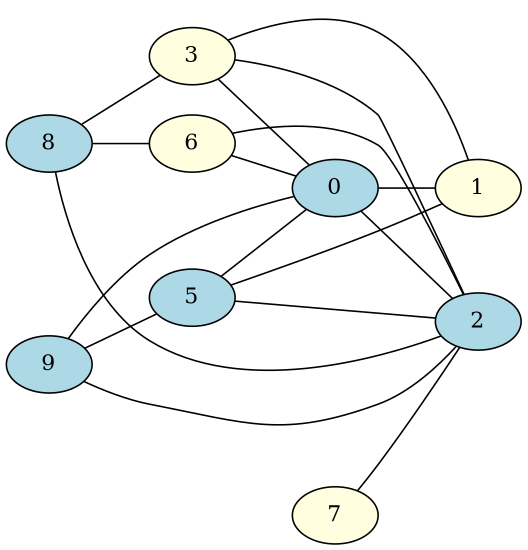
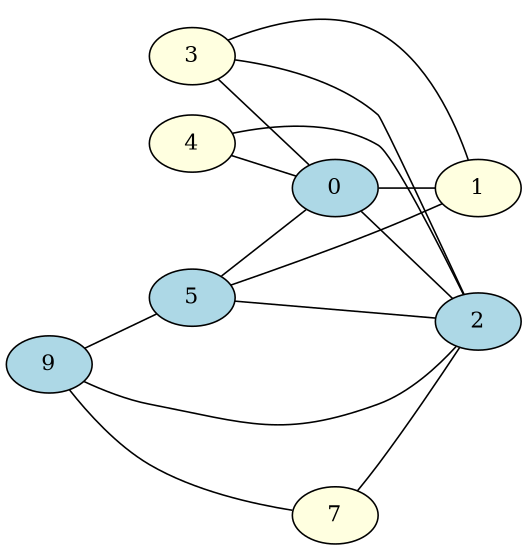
(49, 144) -> none
(192, 144) -> (192, 144)
(166, 244) -> (168, 474)
